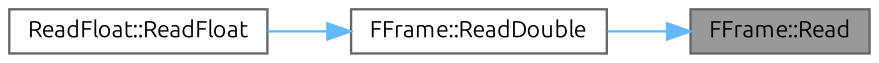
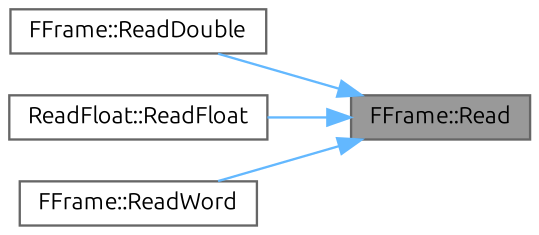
(297, 31) -> (297, 117)
none -> (138, 203)
